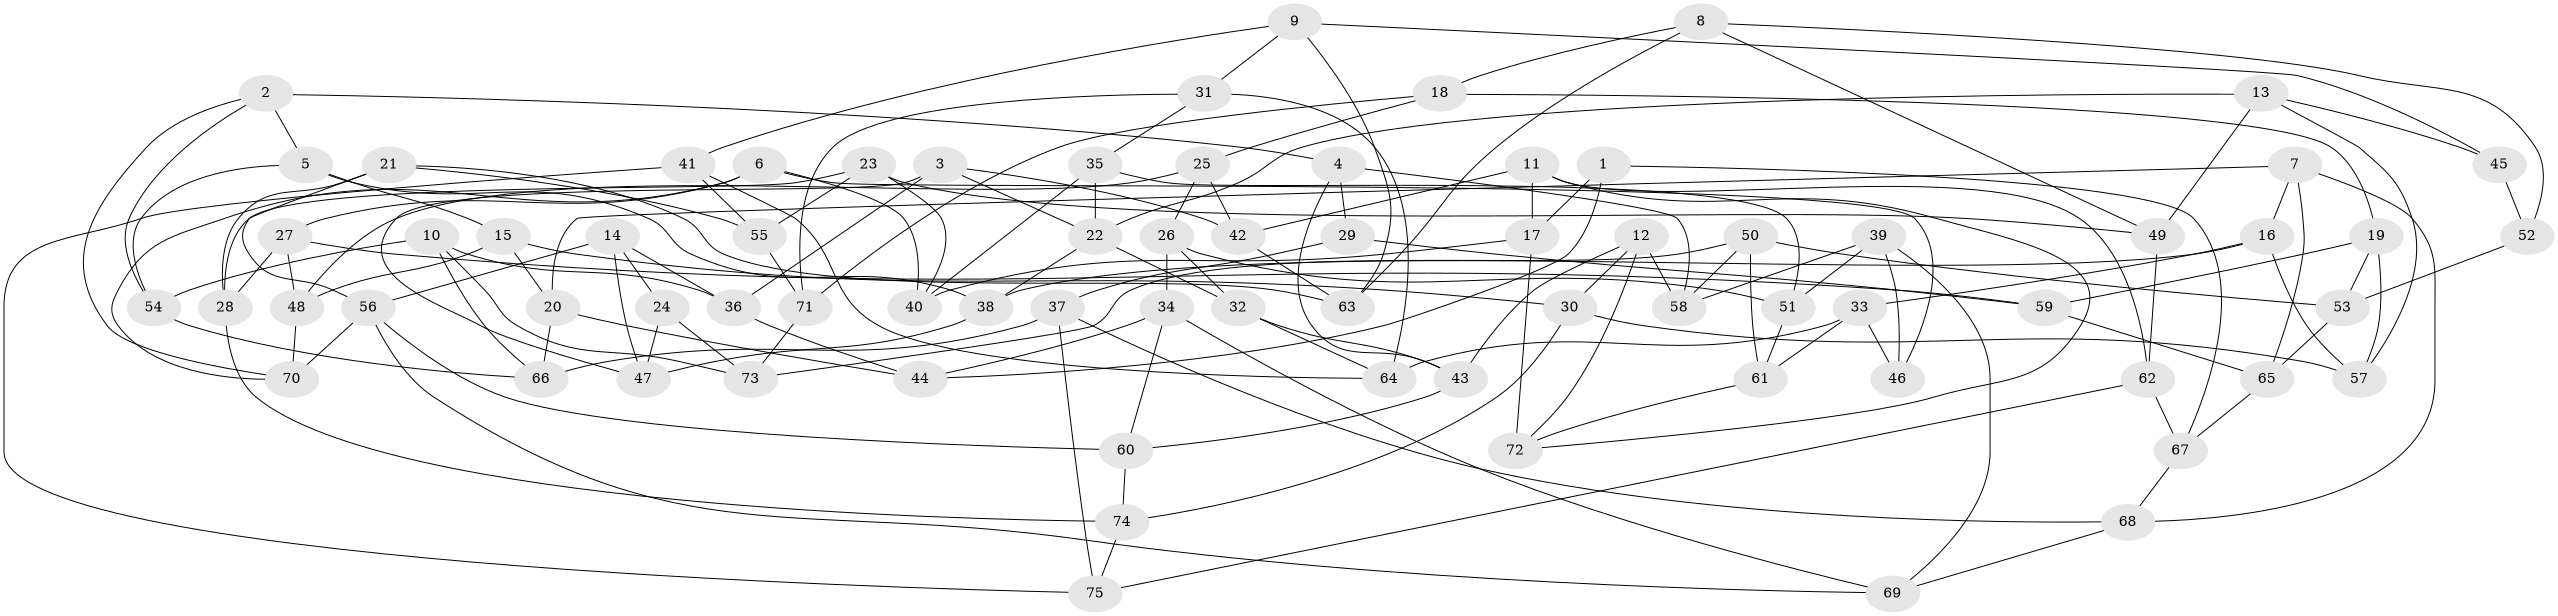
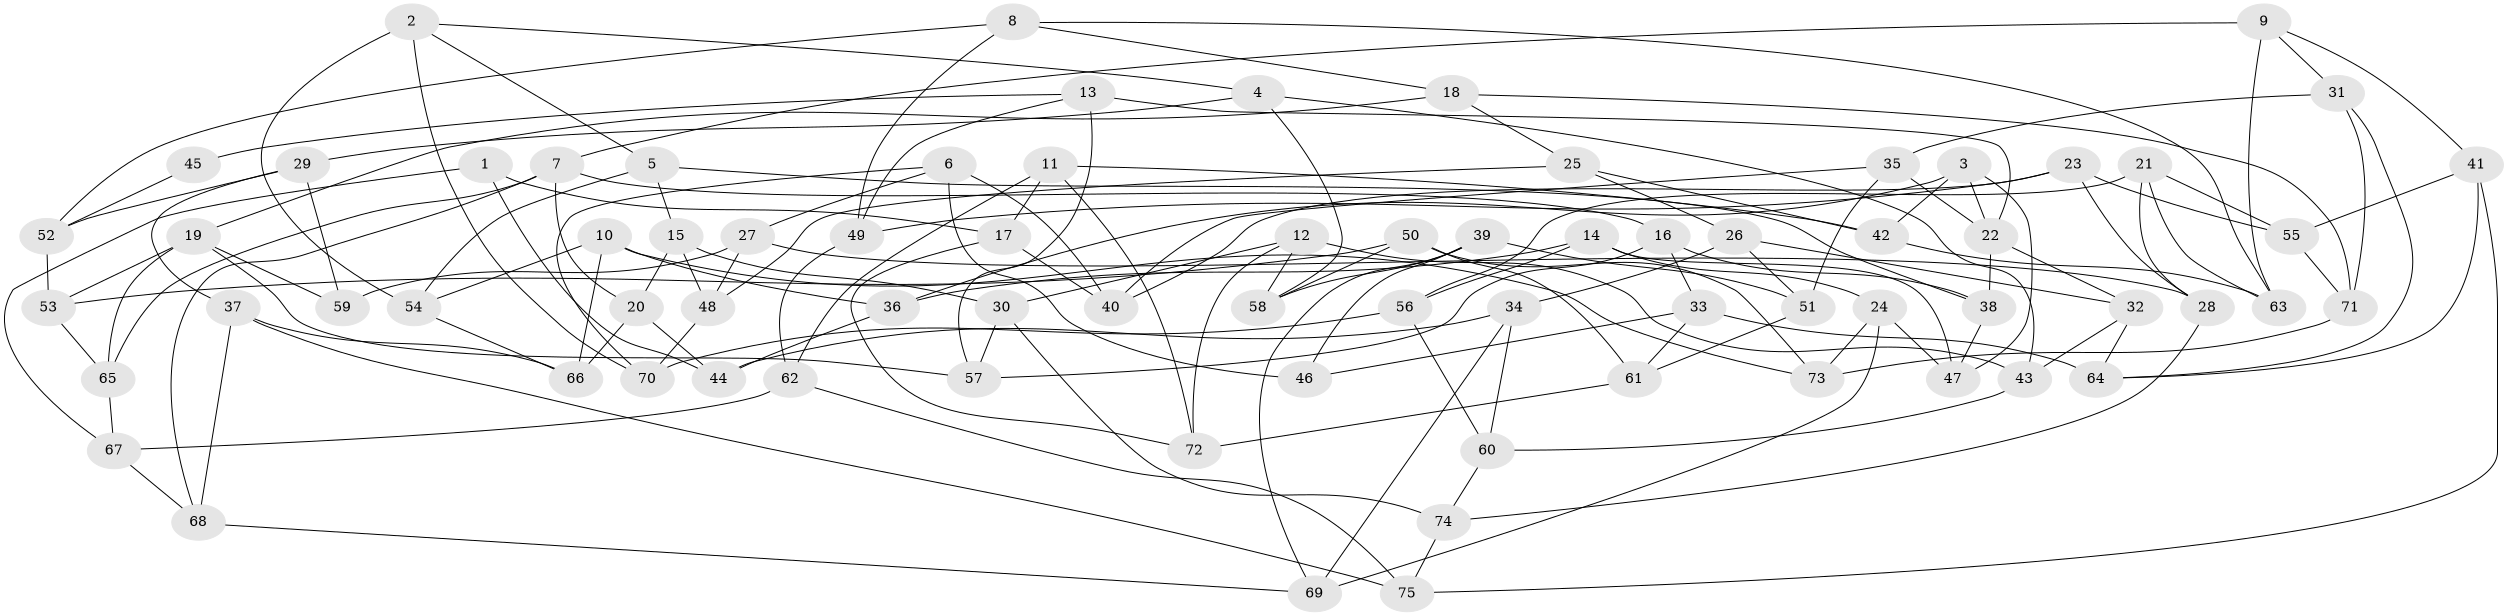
(1909, 53) -> (1405, 48)
none -> (173, 197)
(2182, 352) -> (128, 289)
(1053, 536) -> (1636, 489)
